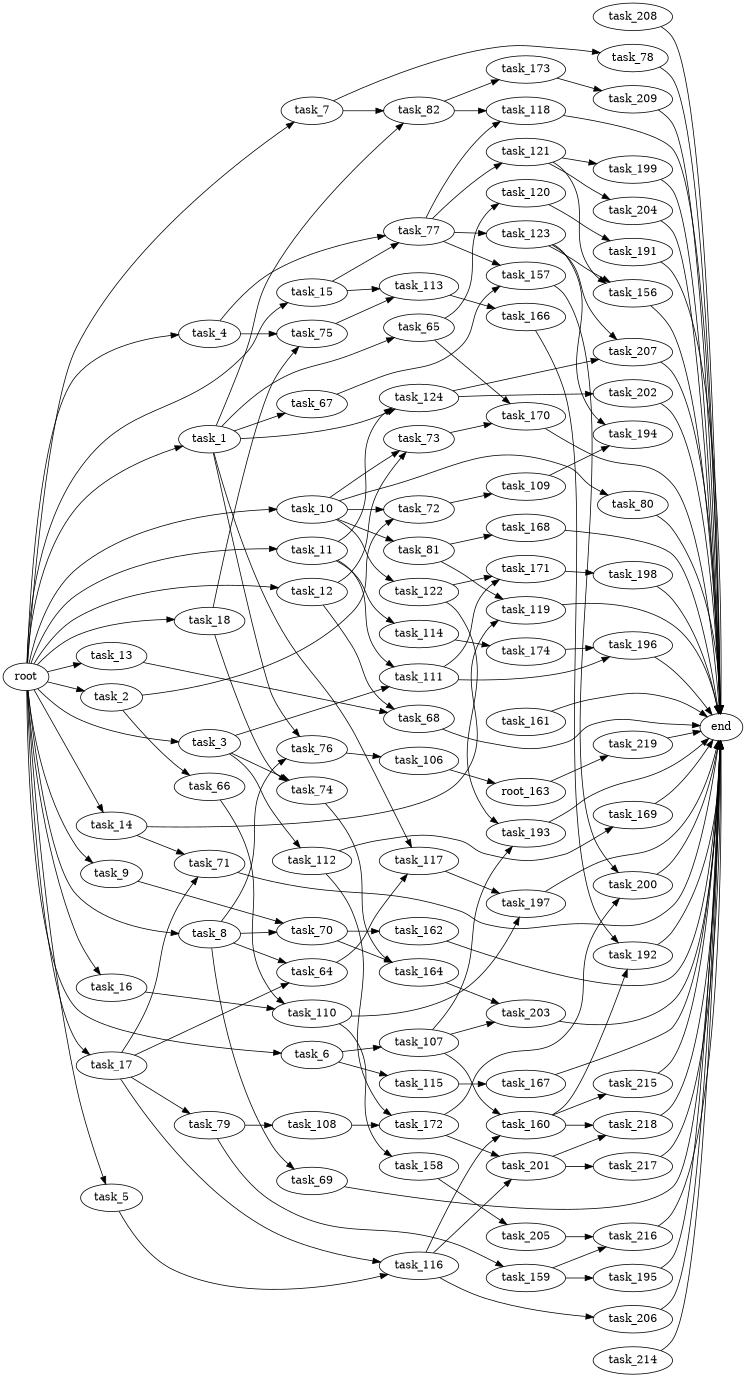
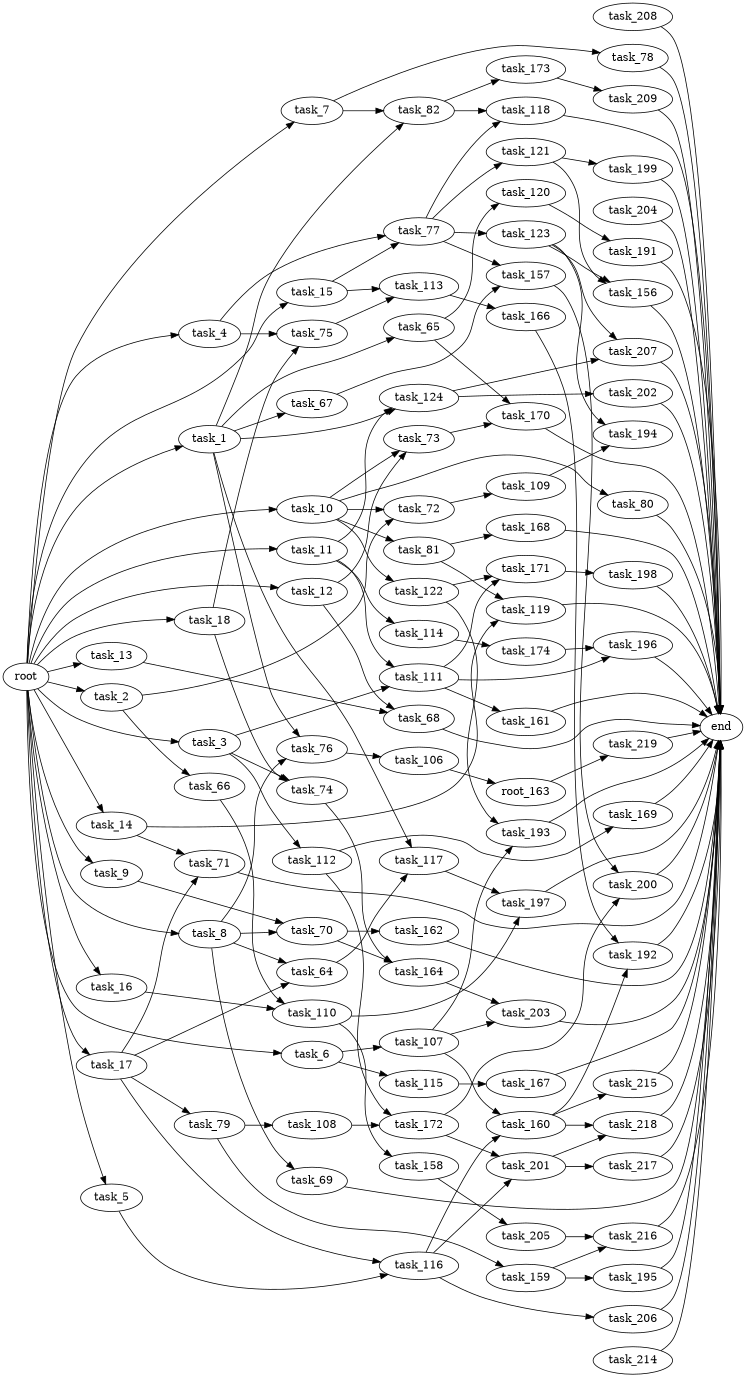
(576, 179) -> none
none -> (468, 698)
